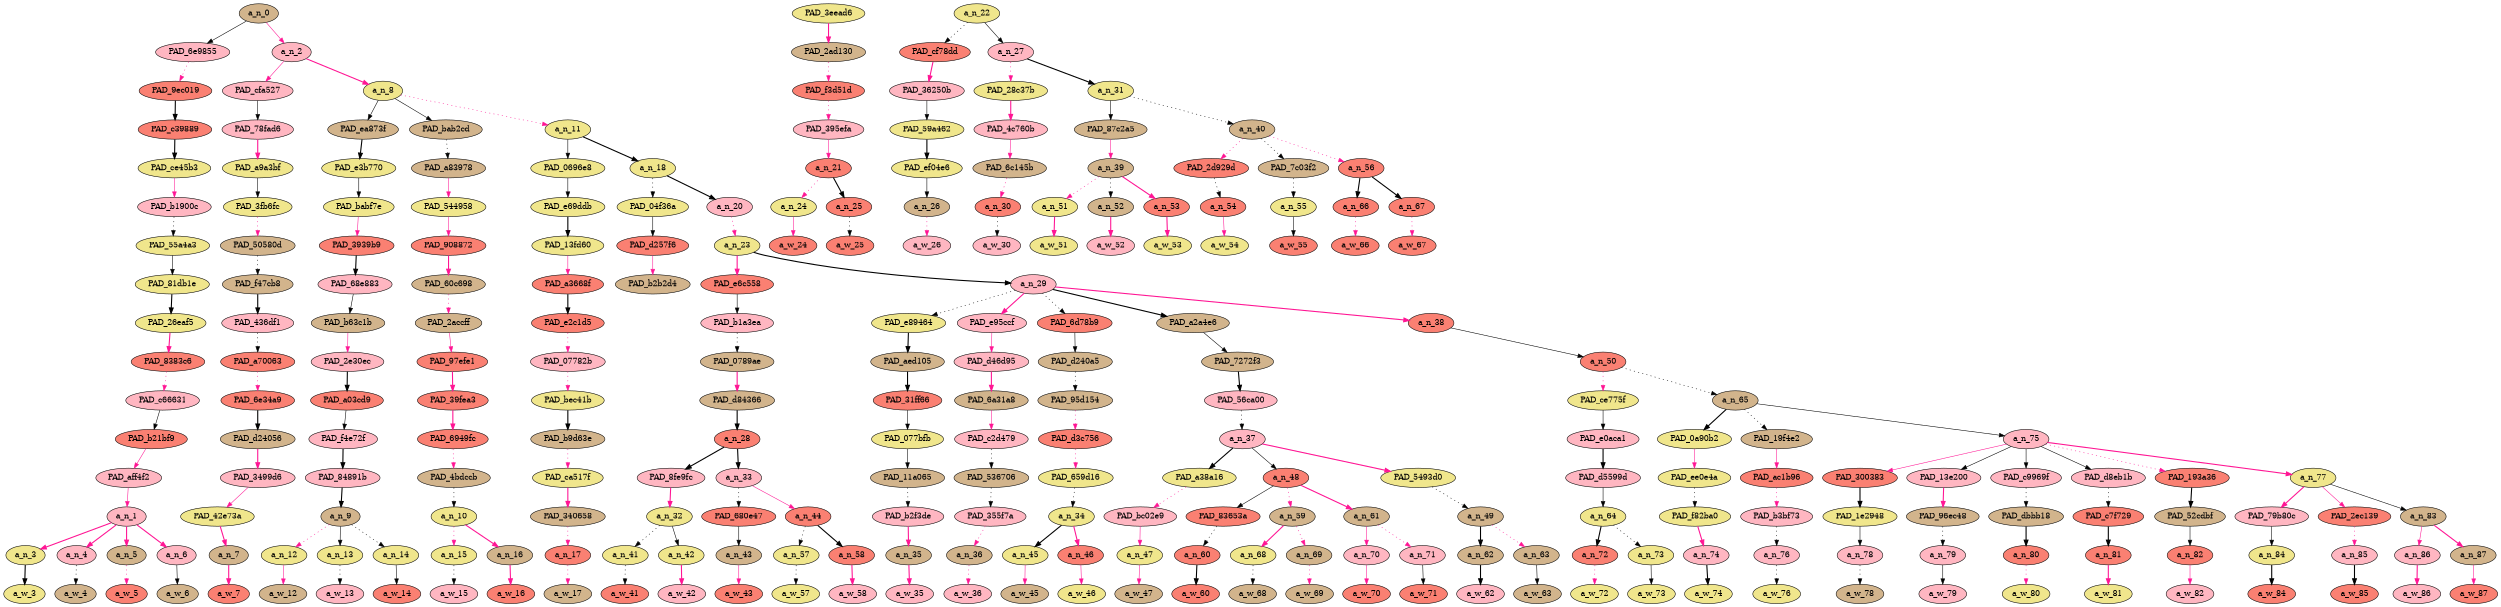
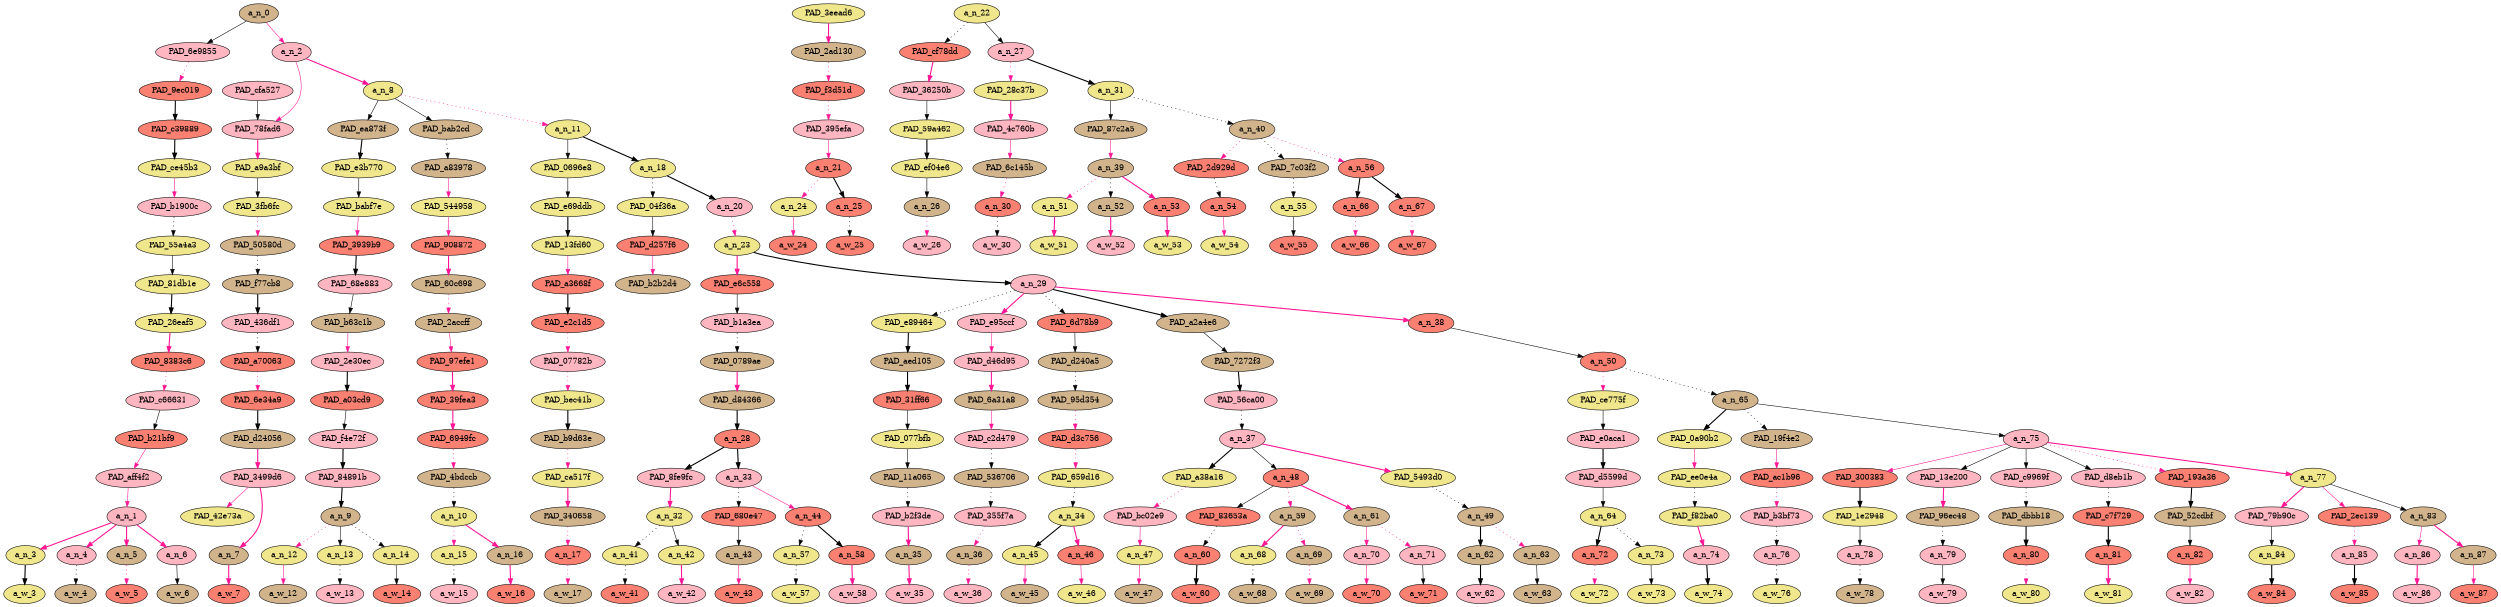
(277, 69) -> (300, 94)
(258, 284) -> (258, 284)
(1075, 400) -> (1075, 400)
(2272, 517) -> (2272, 517)
(222, 533) -> (261, 519)
